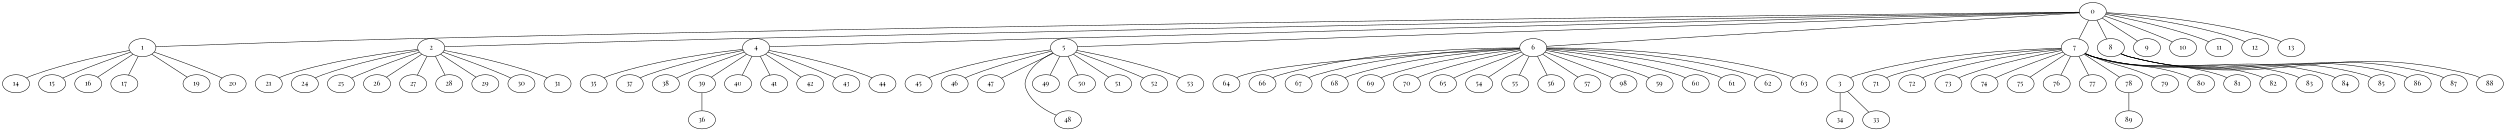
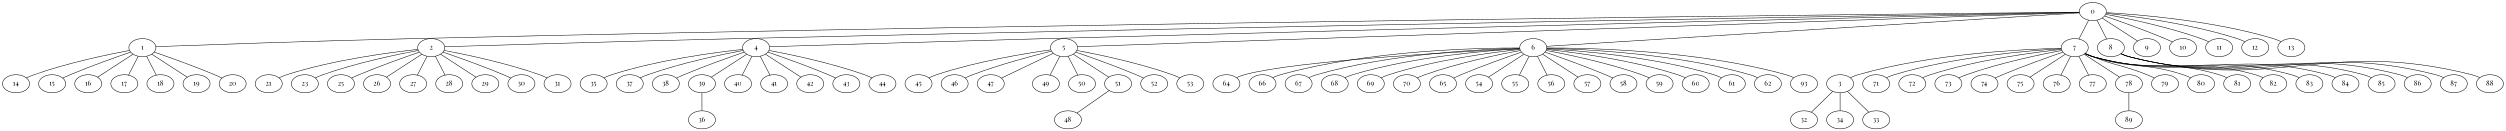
none -> (160, 84)
(305, 84) -> (305, 84)
(1623, 84) -> (1623, 84)
(1804, 84) -> (1804, 84)
(1025, 85) -> (1093, 102)
none -> (1804, 120)
